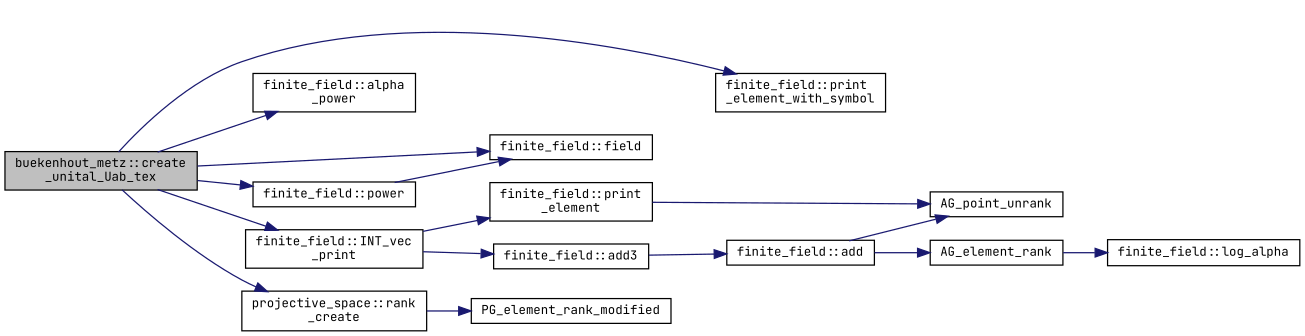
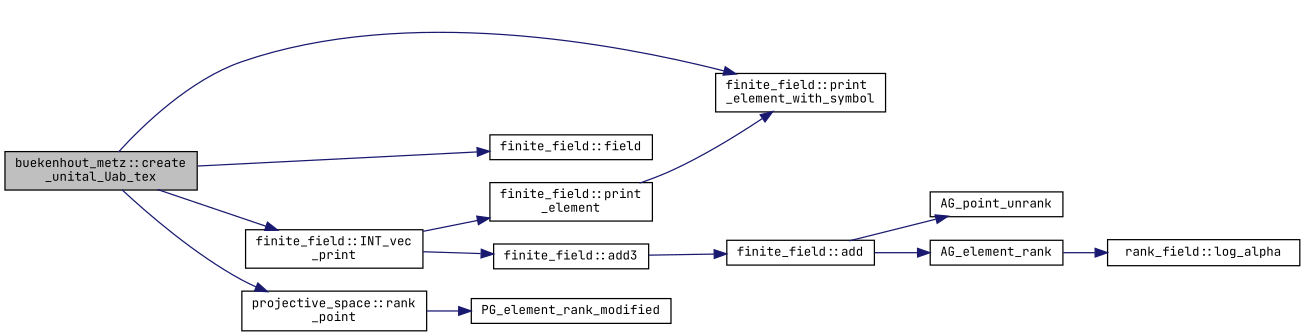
(334, 93) -> none
(334, 194) -> none
(785, 203) -> (703, 155)
(1204, 253) -> (1204, 253)
(334, 311) -> (334, 311)
